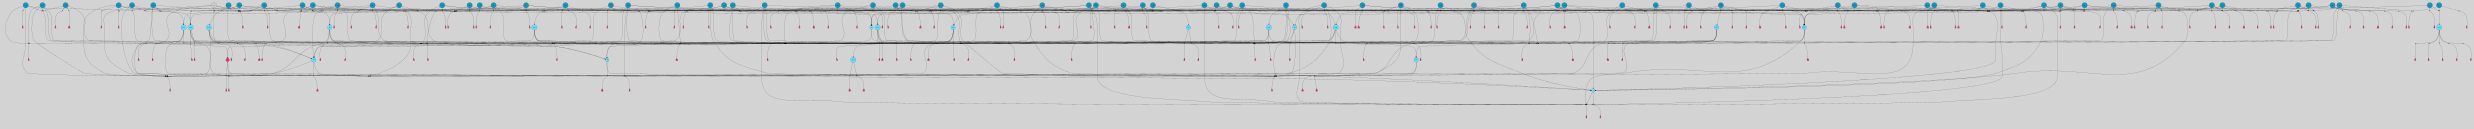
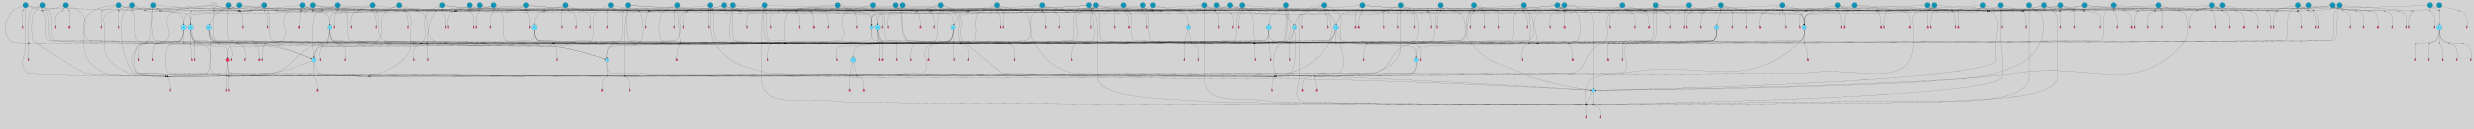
none -> (2029, 5)
